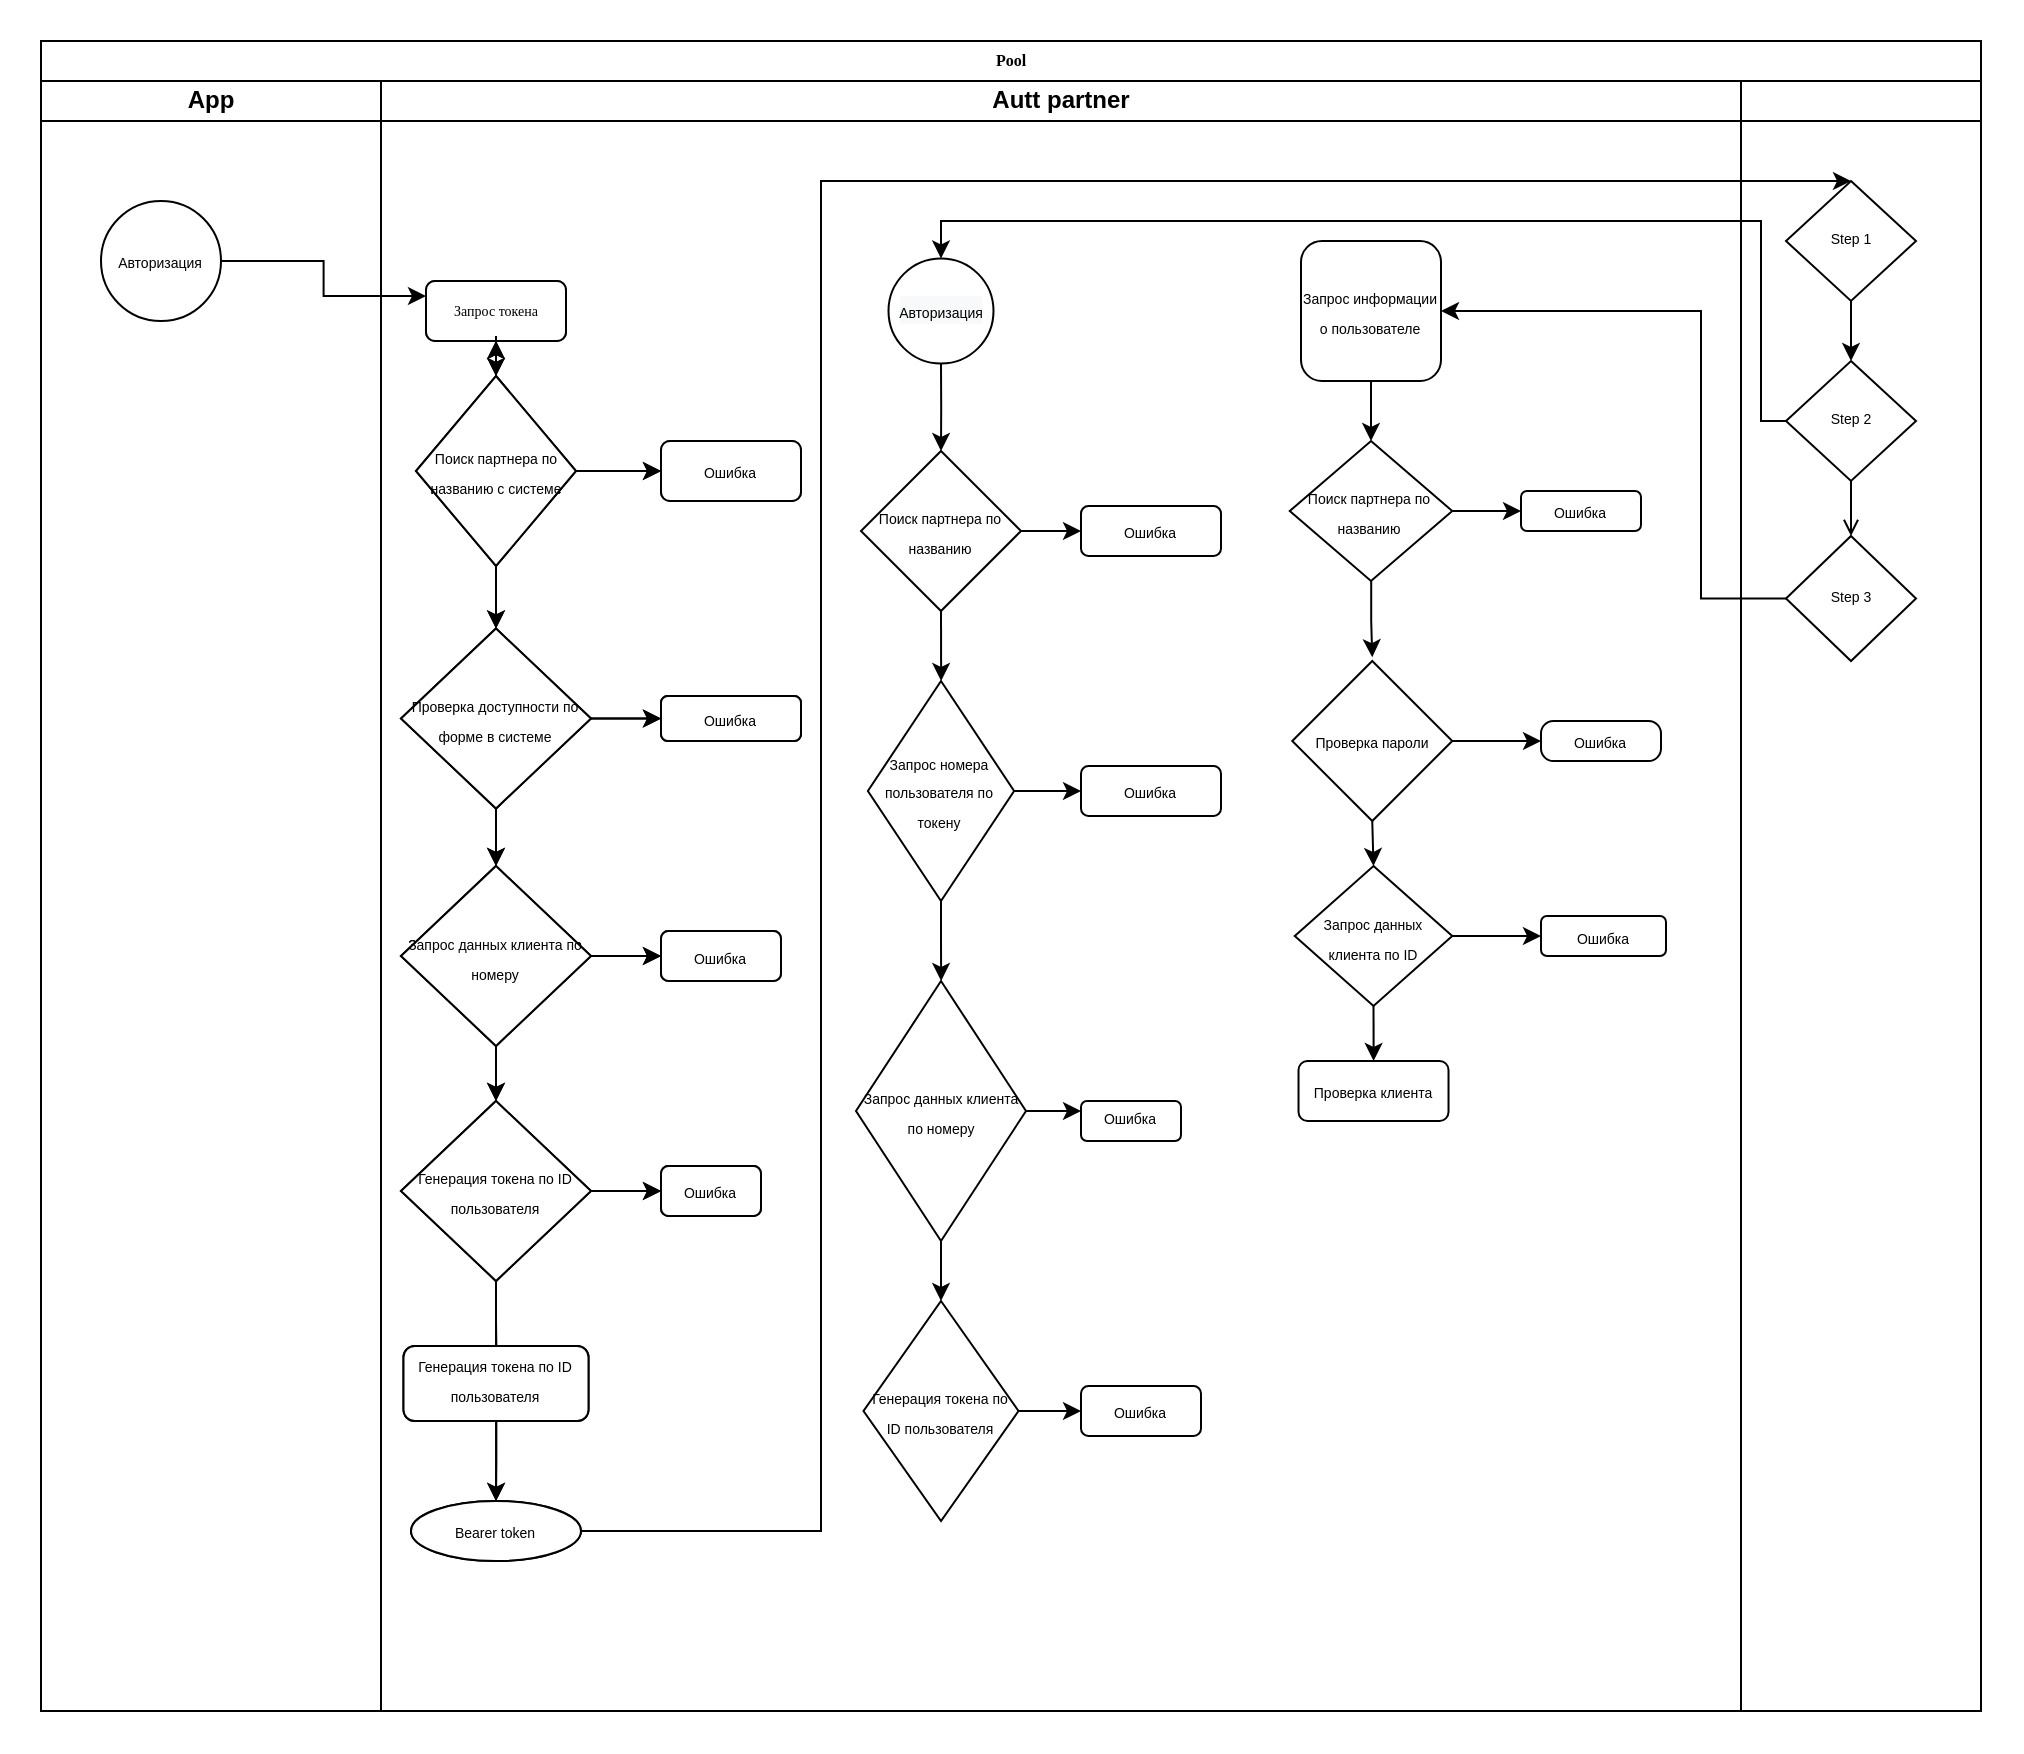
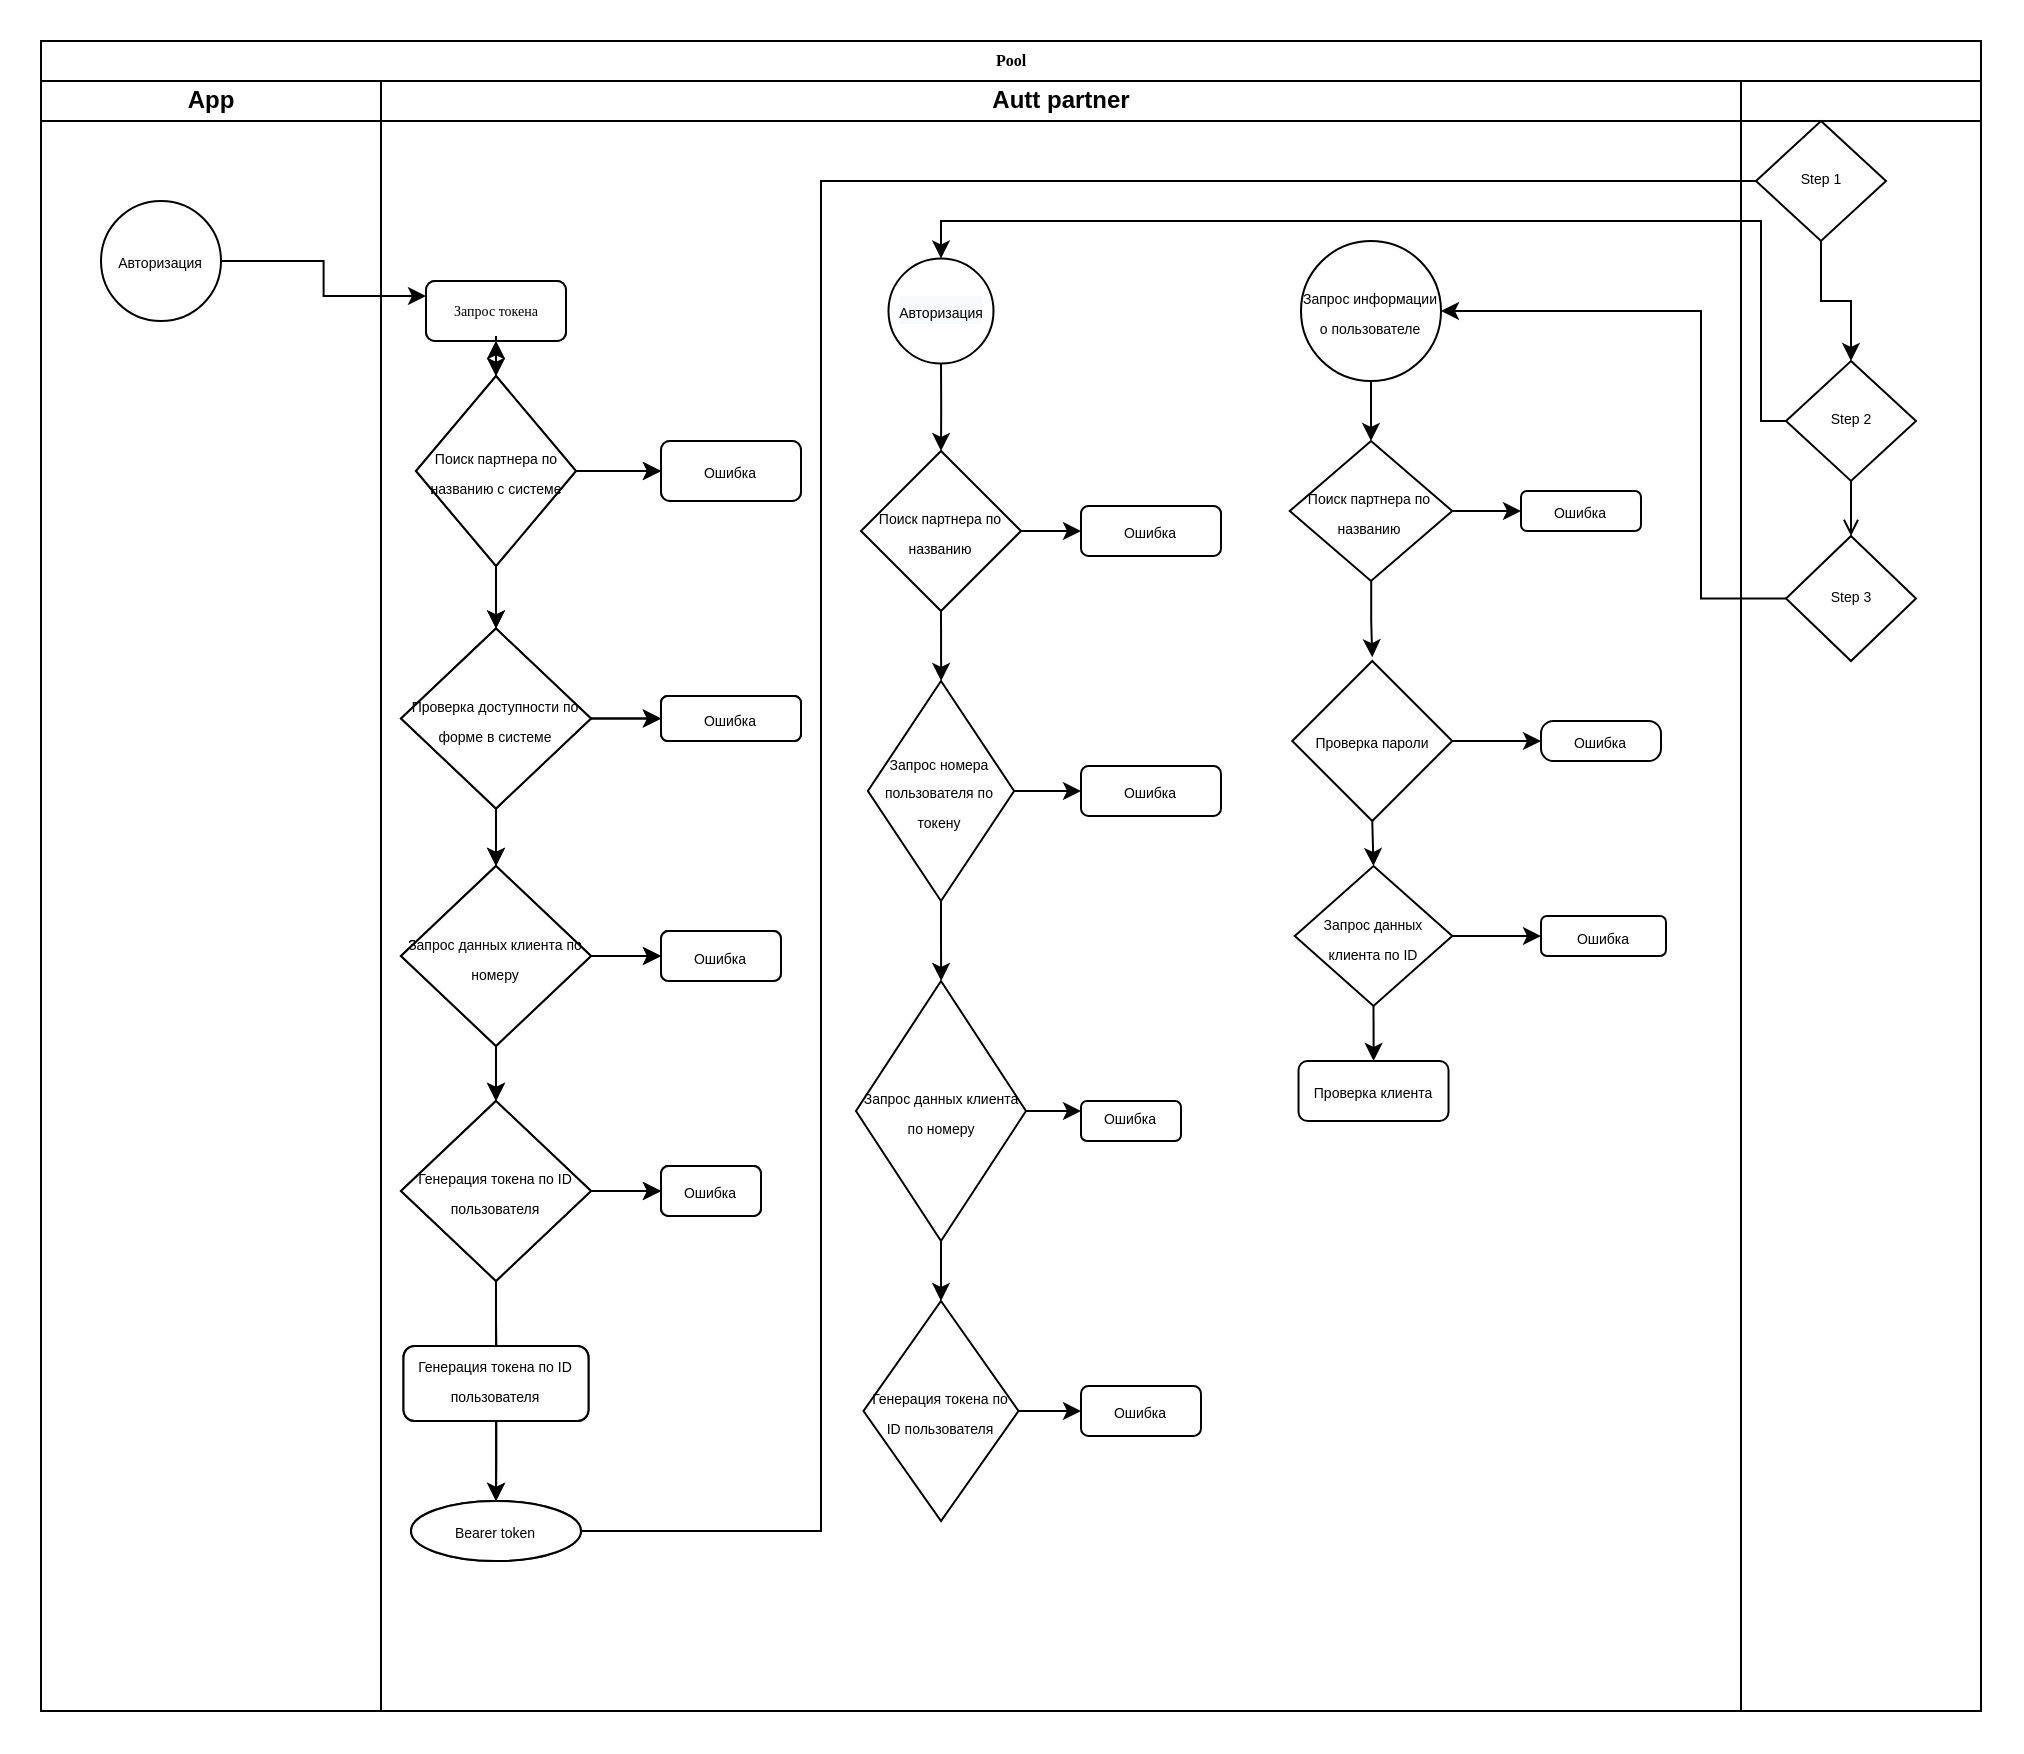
(1851, 241) -> (1821, 181)
(1371, 311) -> (1371, 311)
